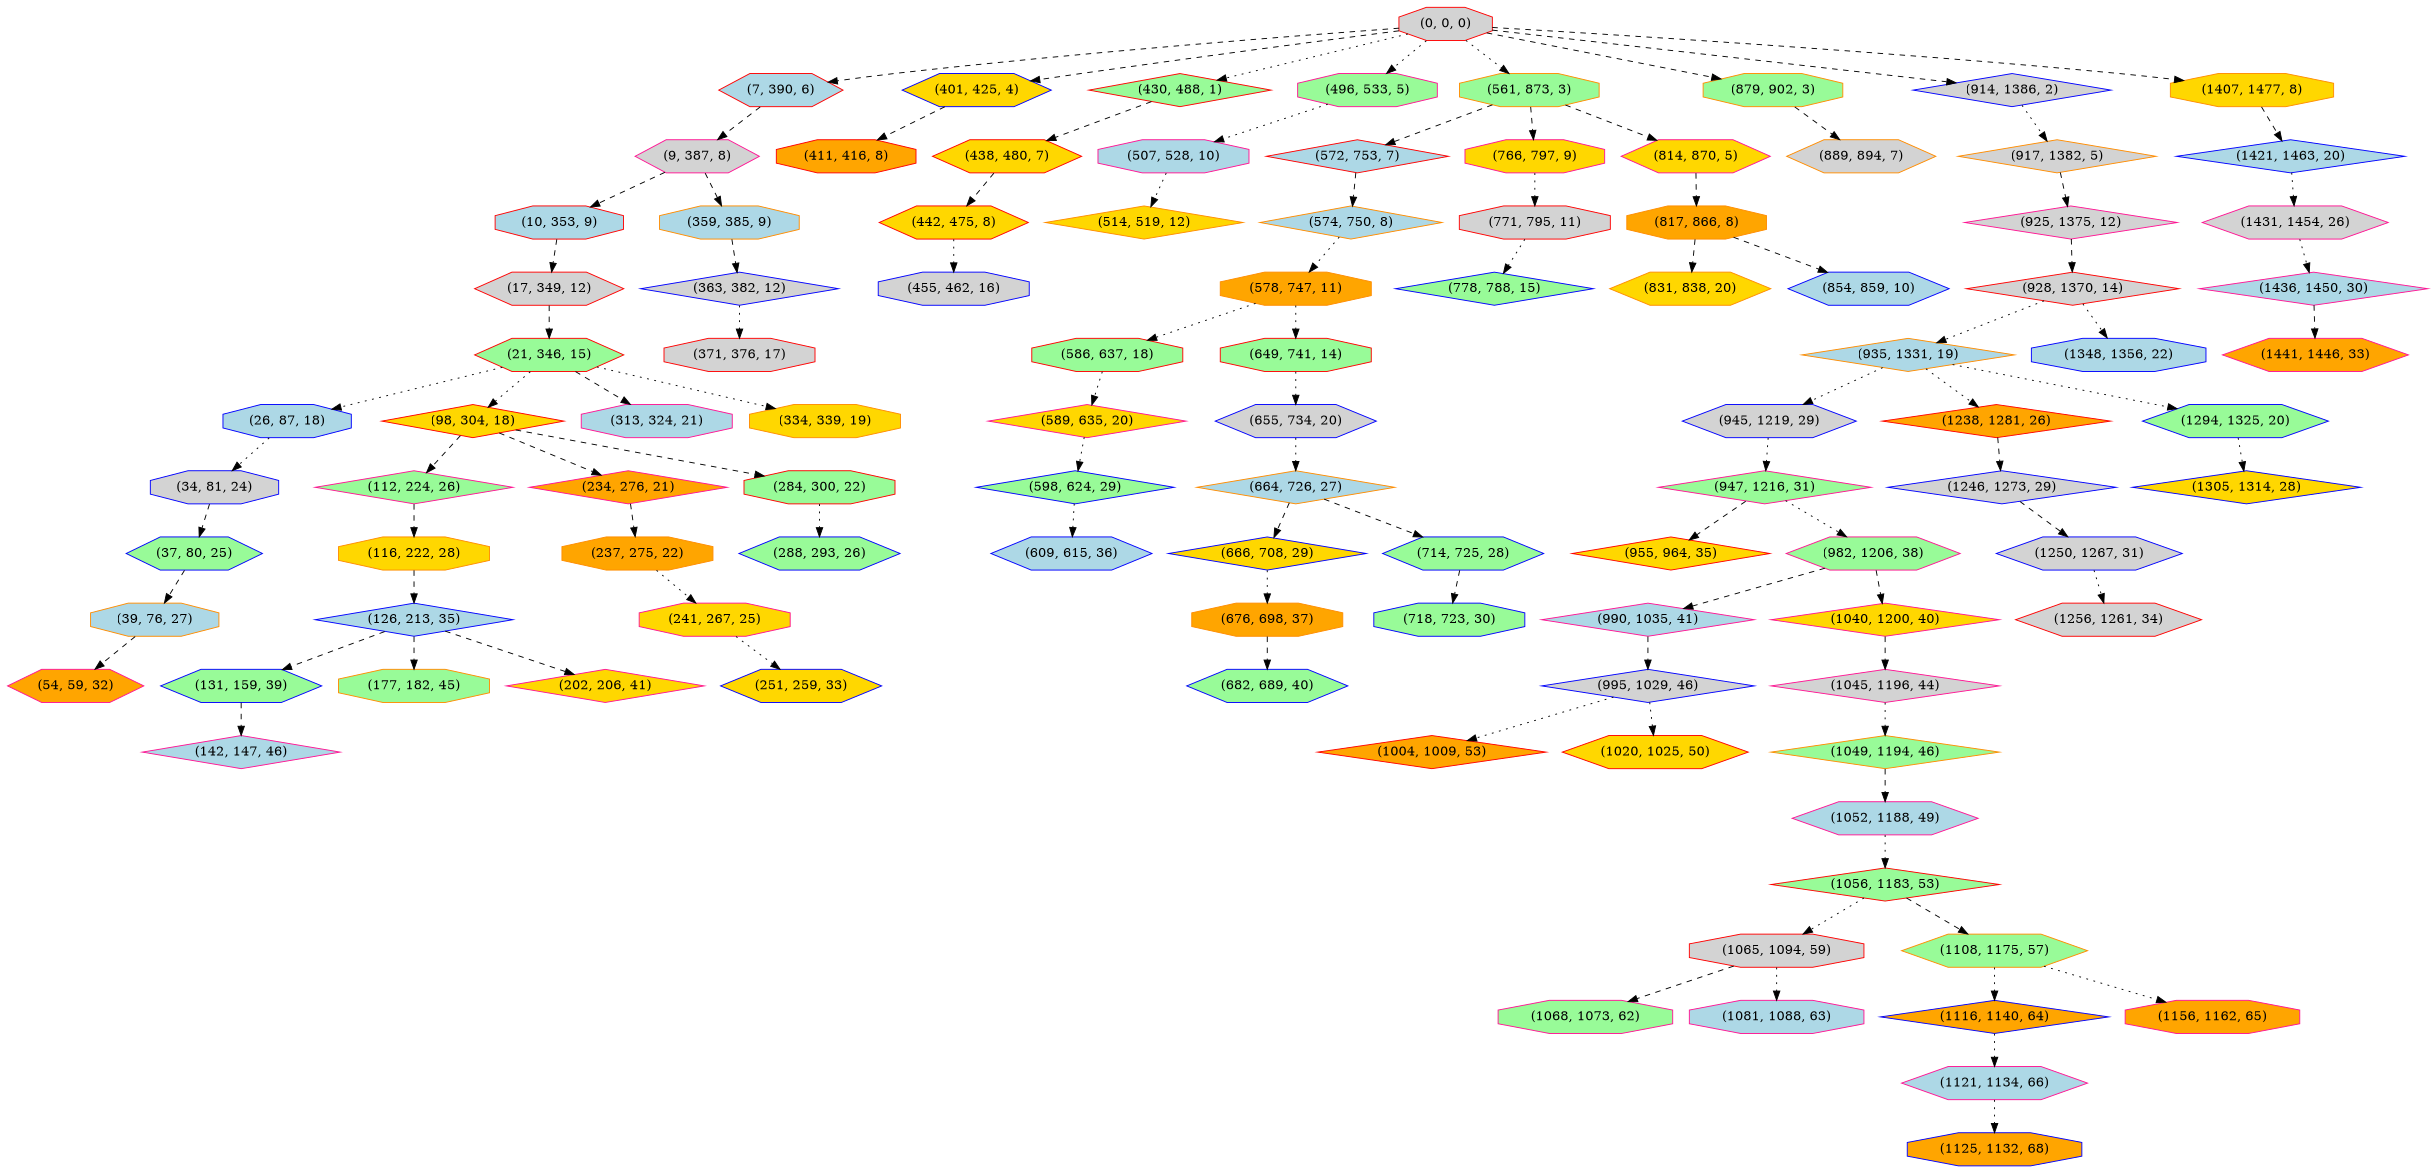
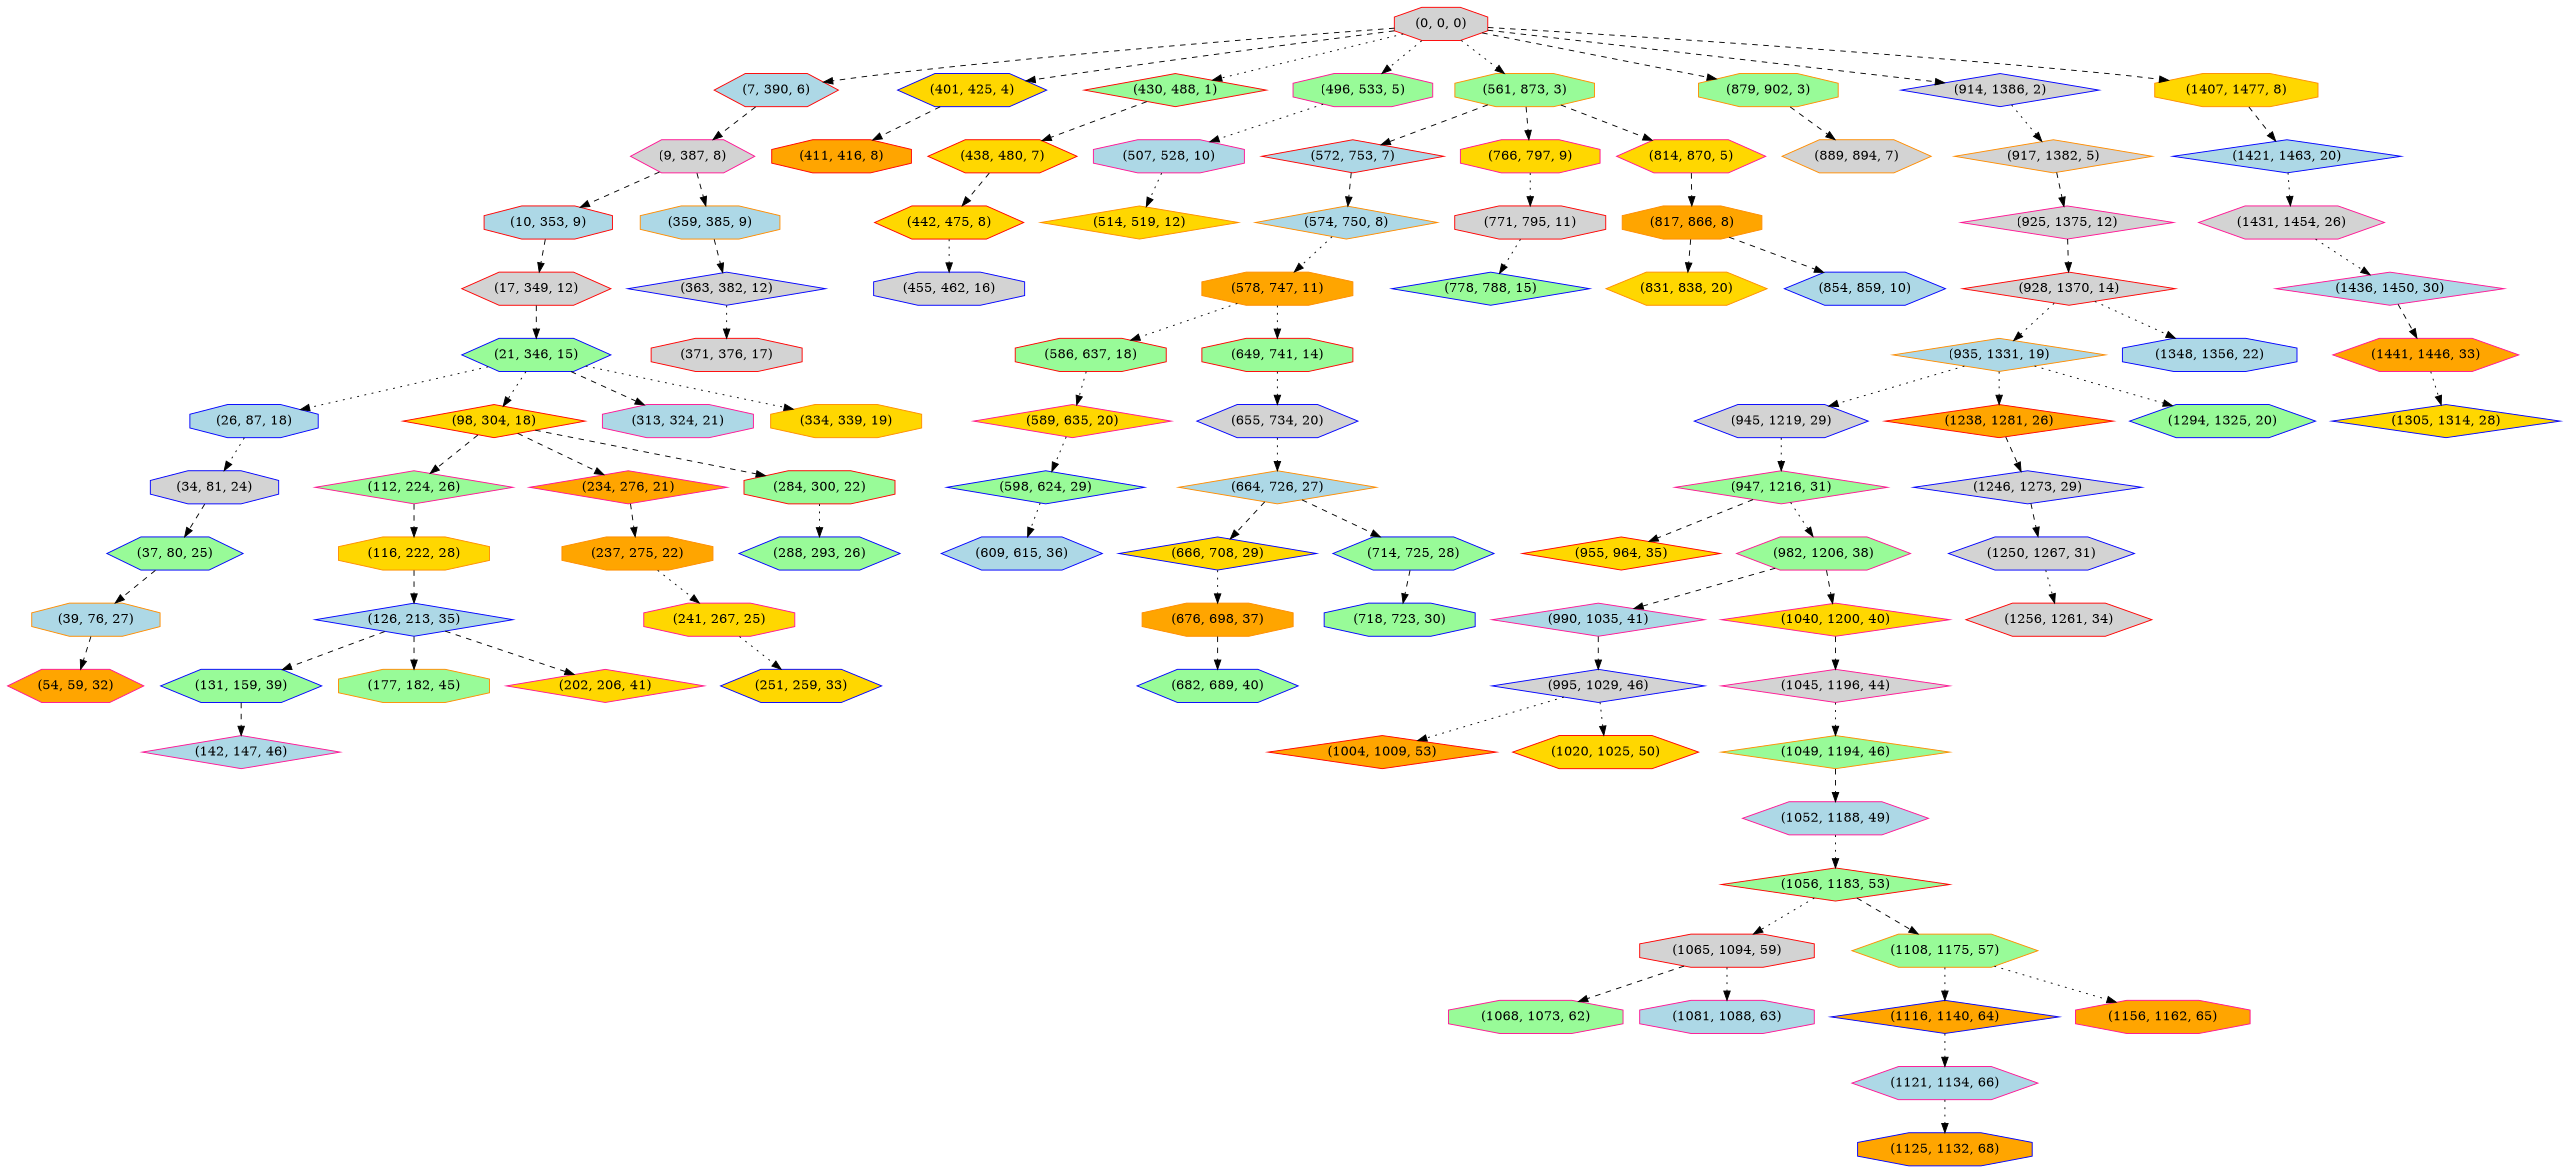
(549, 355) -> (536, 355)
(2240, 450) -> (2435, 384)
